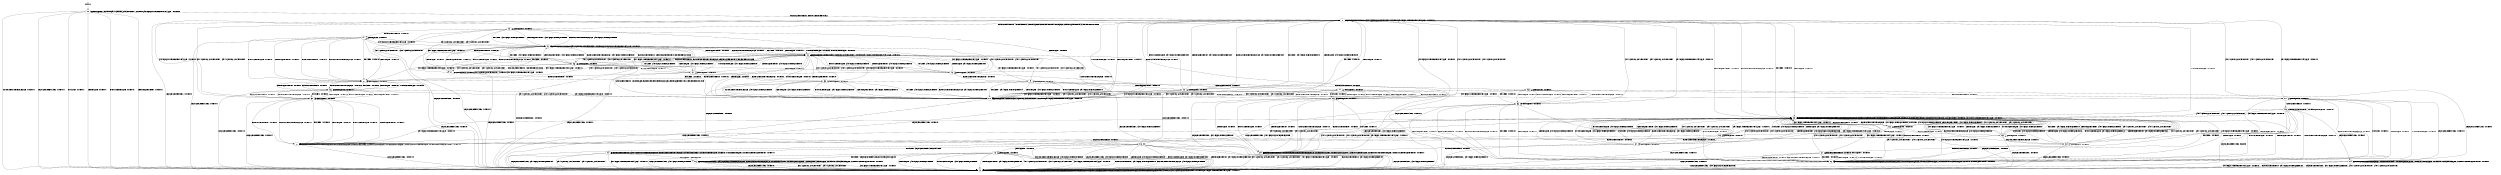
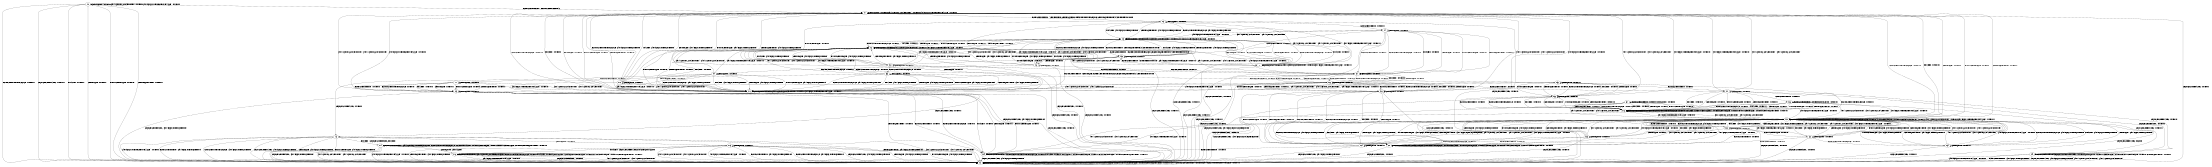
(88, 4) -> none
(1945, 148) -> none
(1435, 150) -> none
